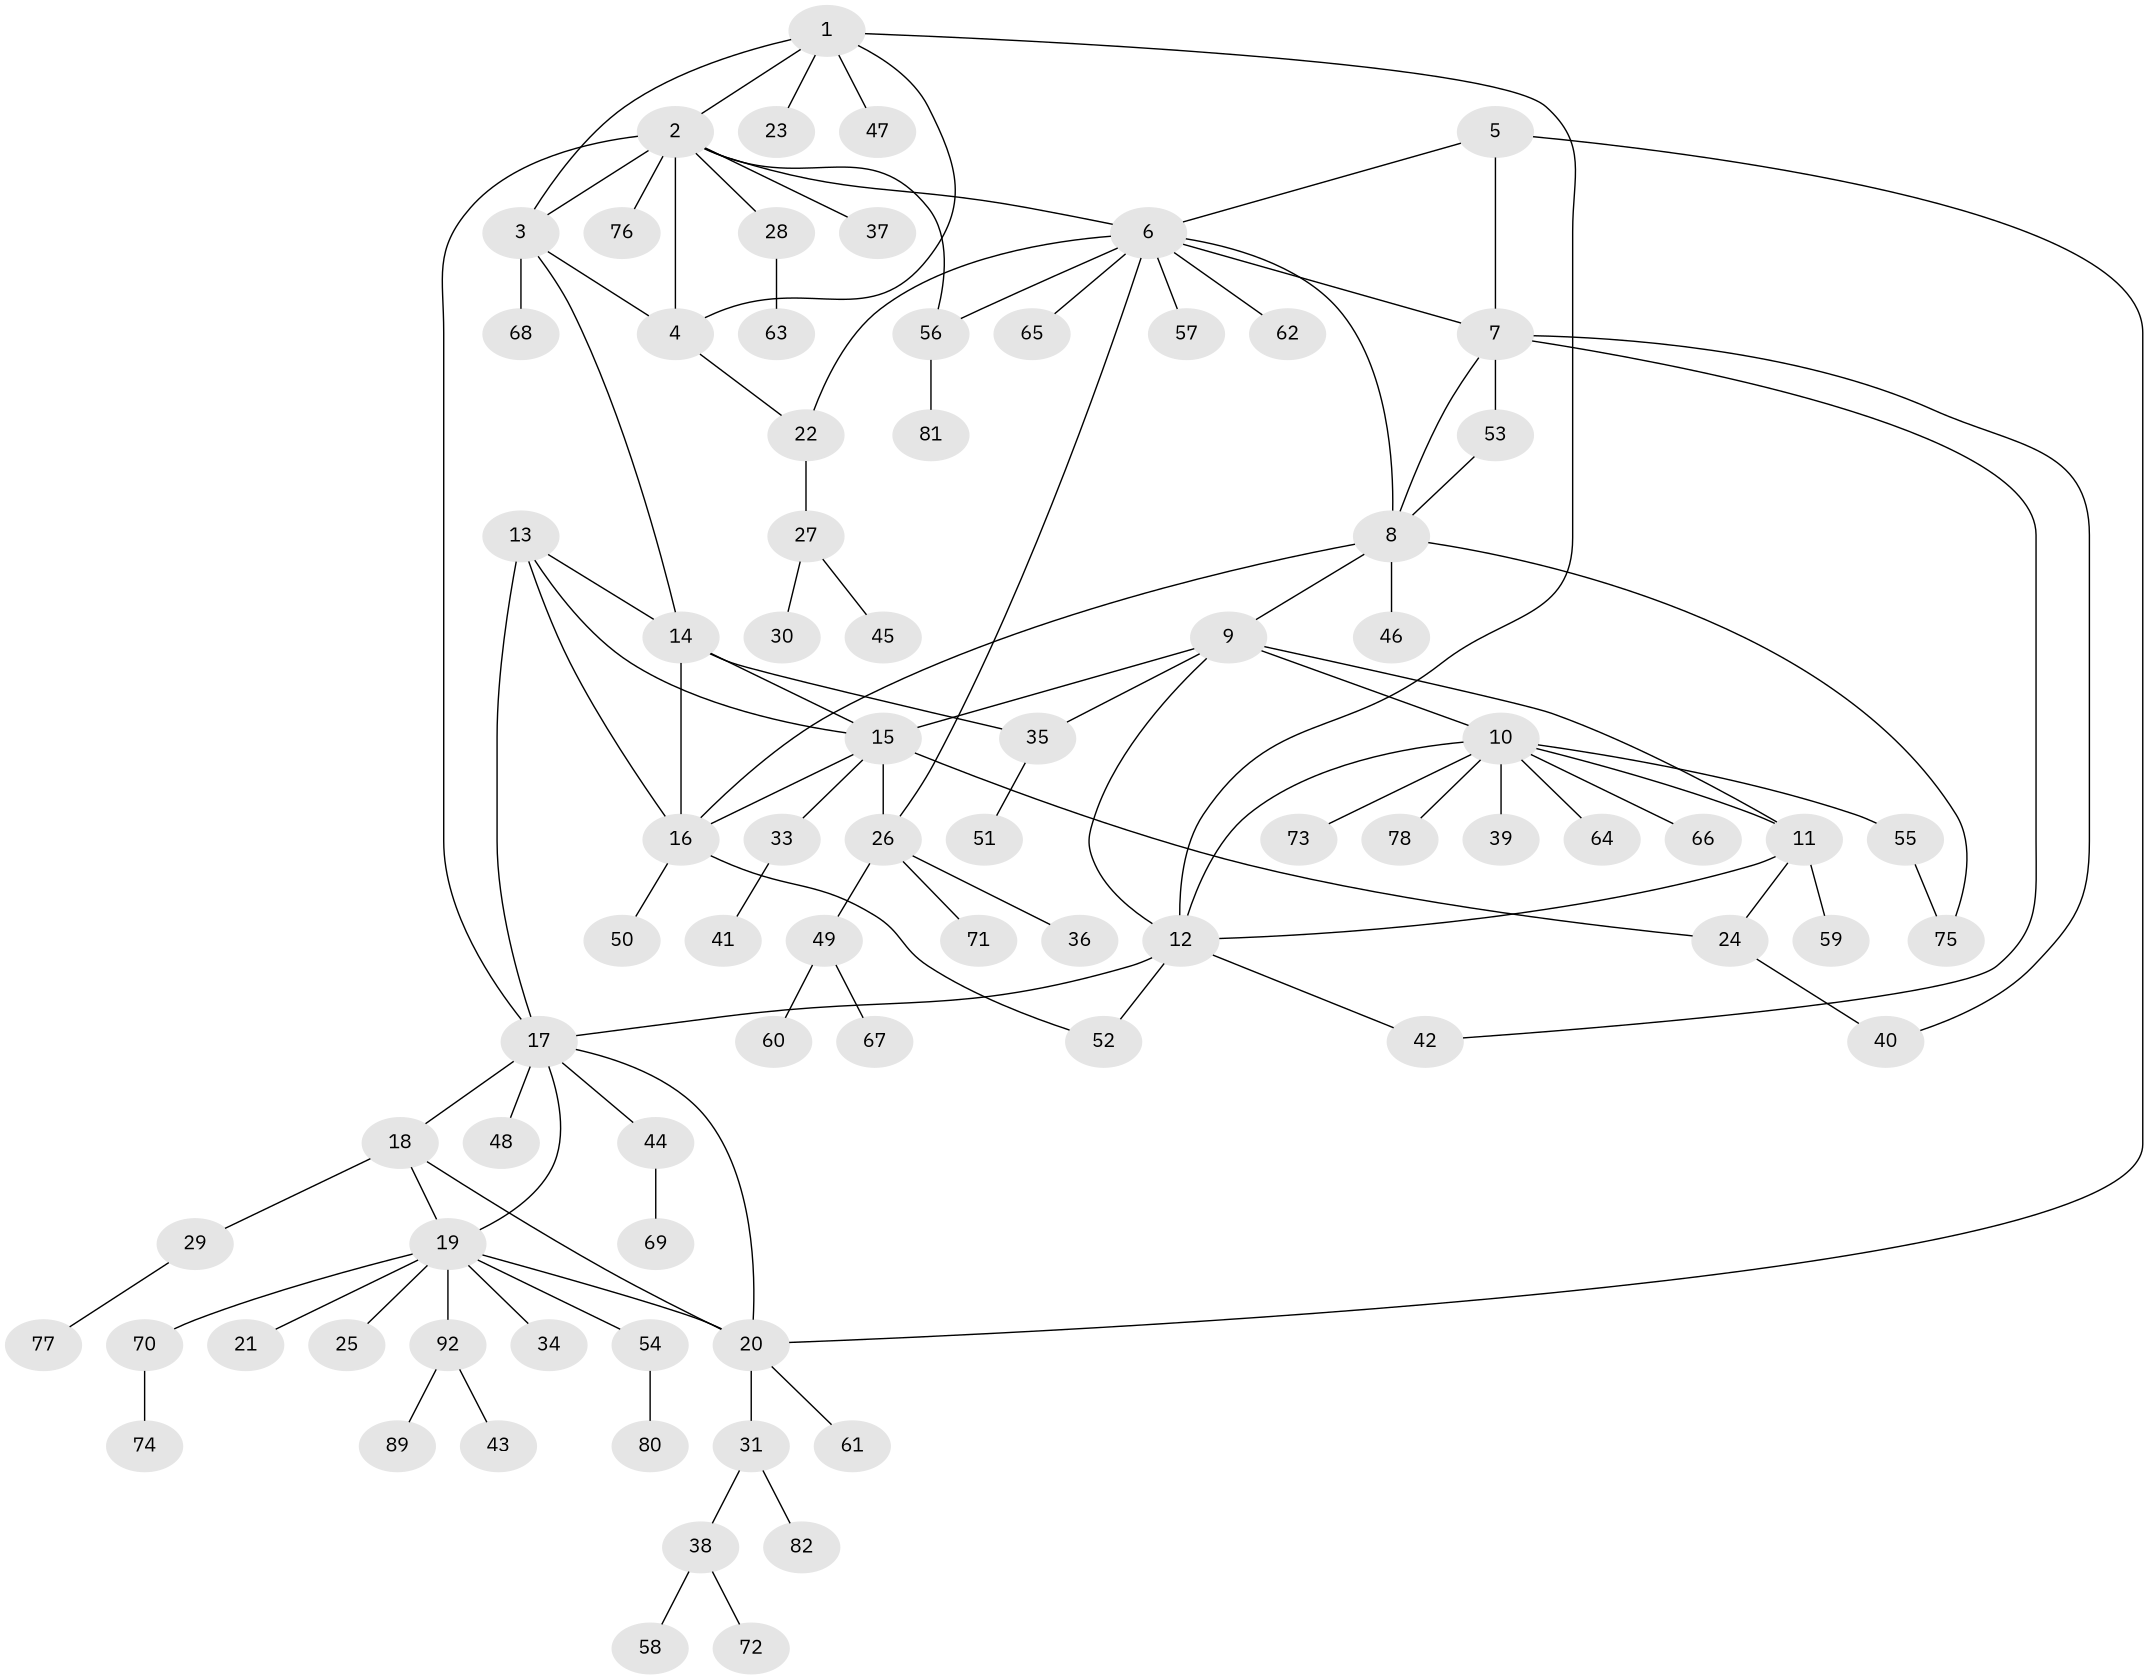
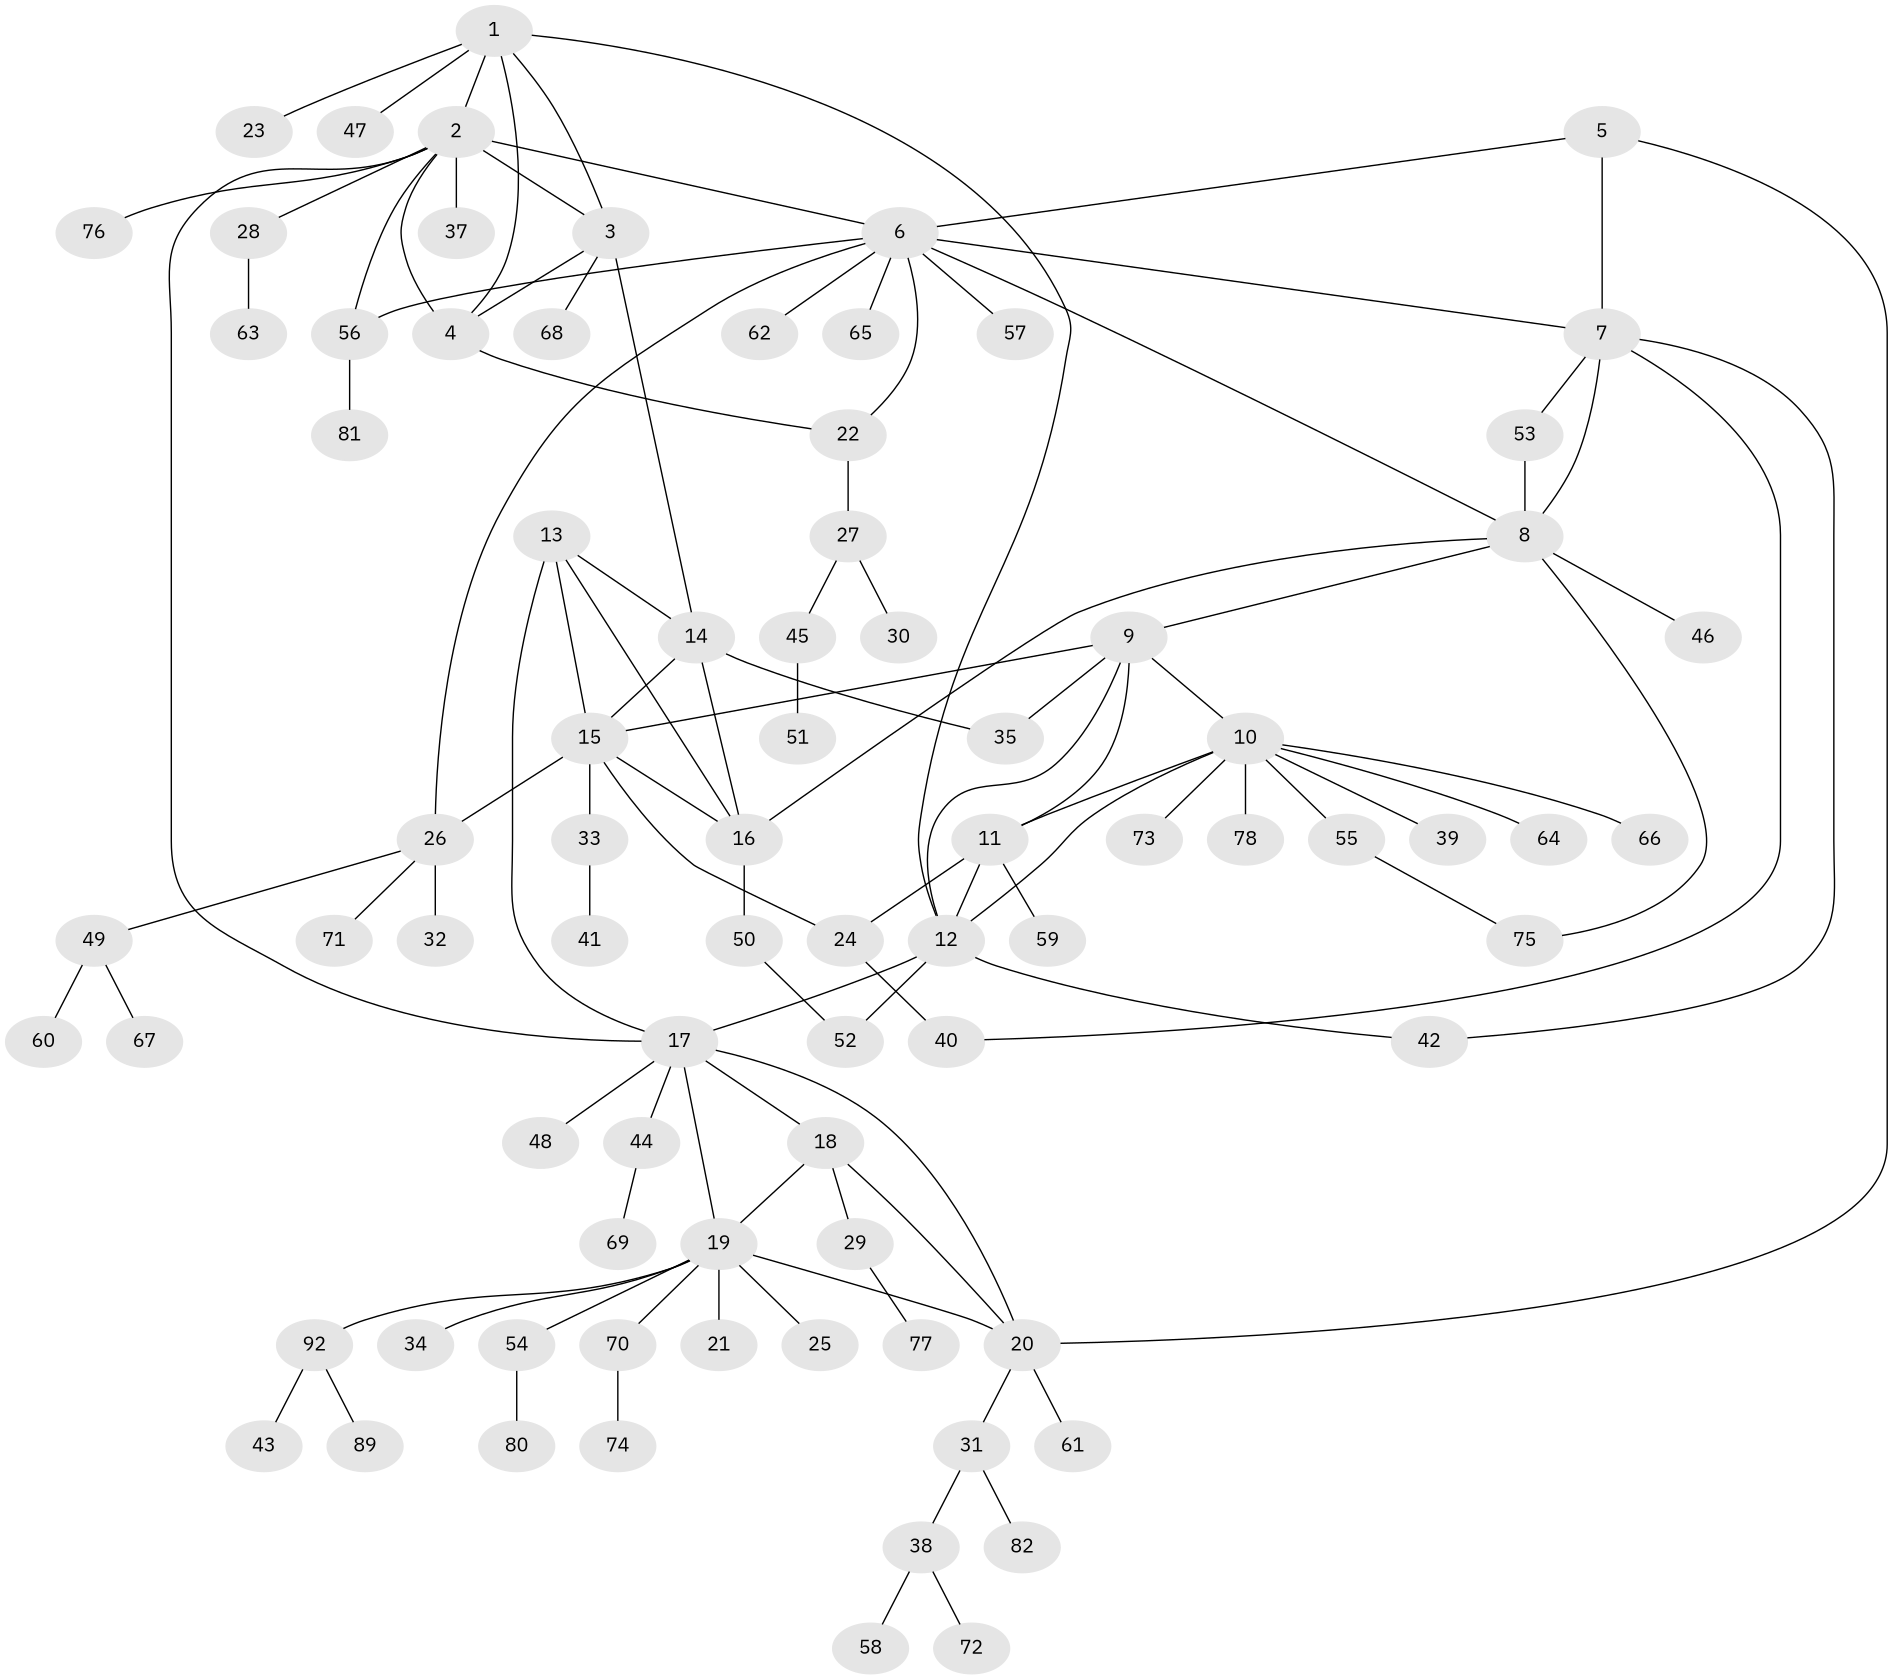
(1015, 781) -> (798, 689)
(895, 933) -> (795, 991)
(1080, 941) -> (435, 941)
